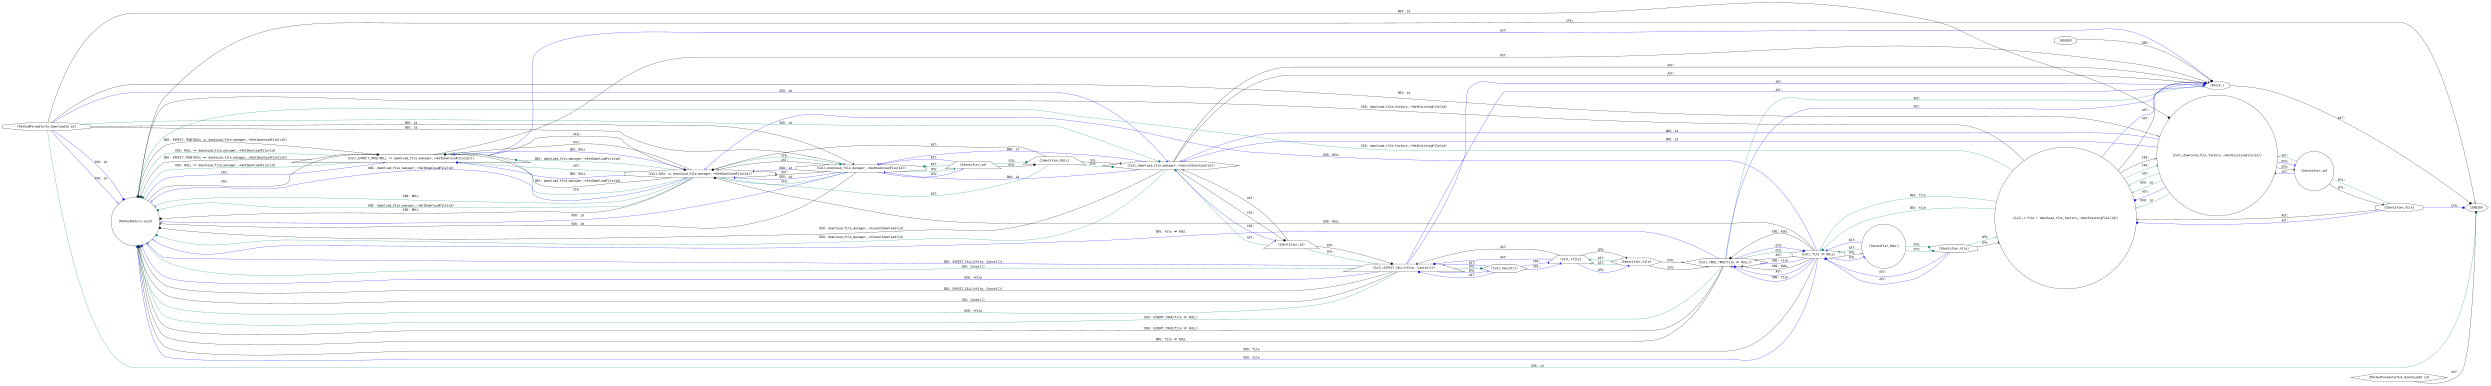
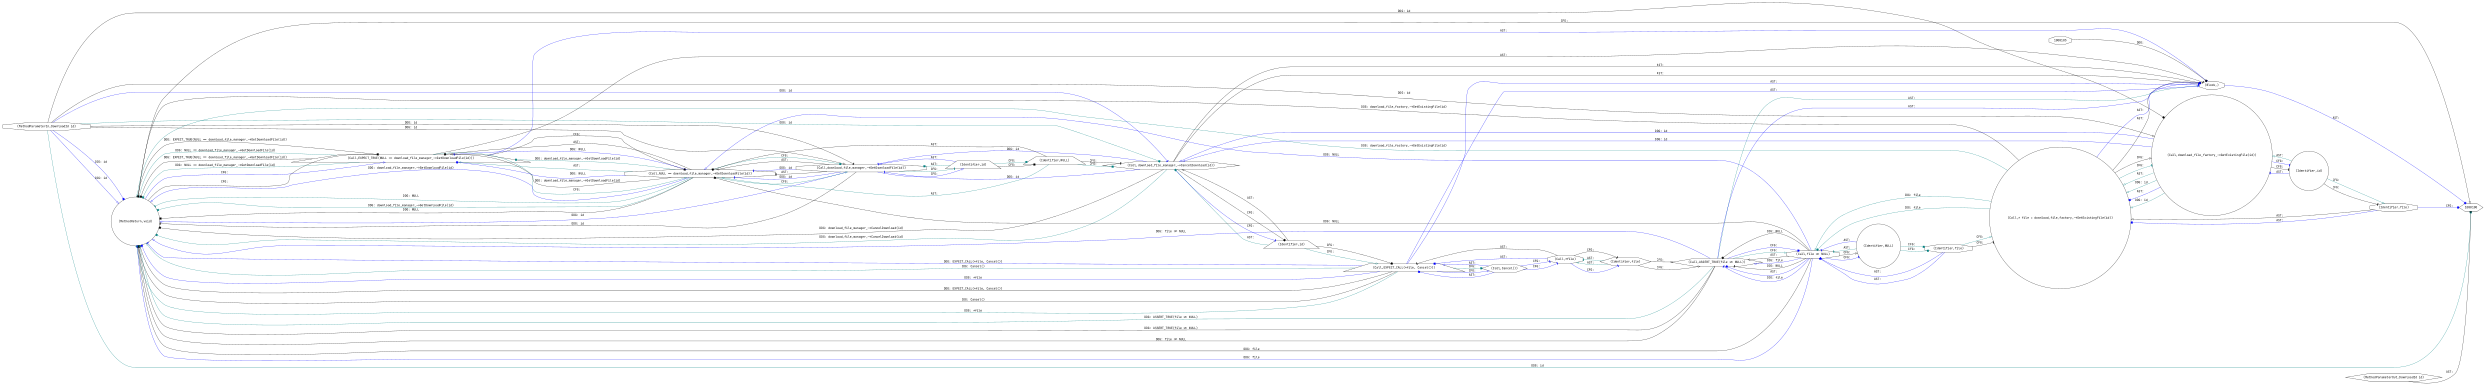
(2356, 129) -> (2351, 129)
(1571, 259) -> (1565, 259)
(1725, 262) -> (1717, 262)
